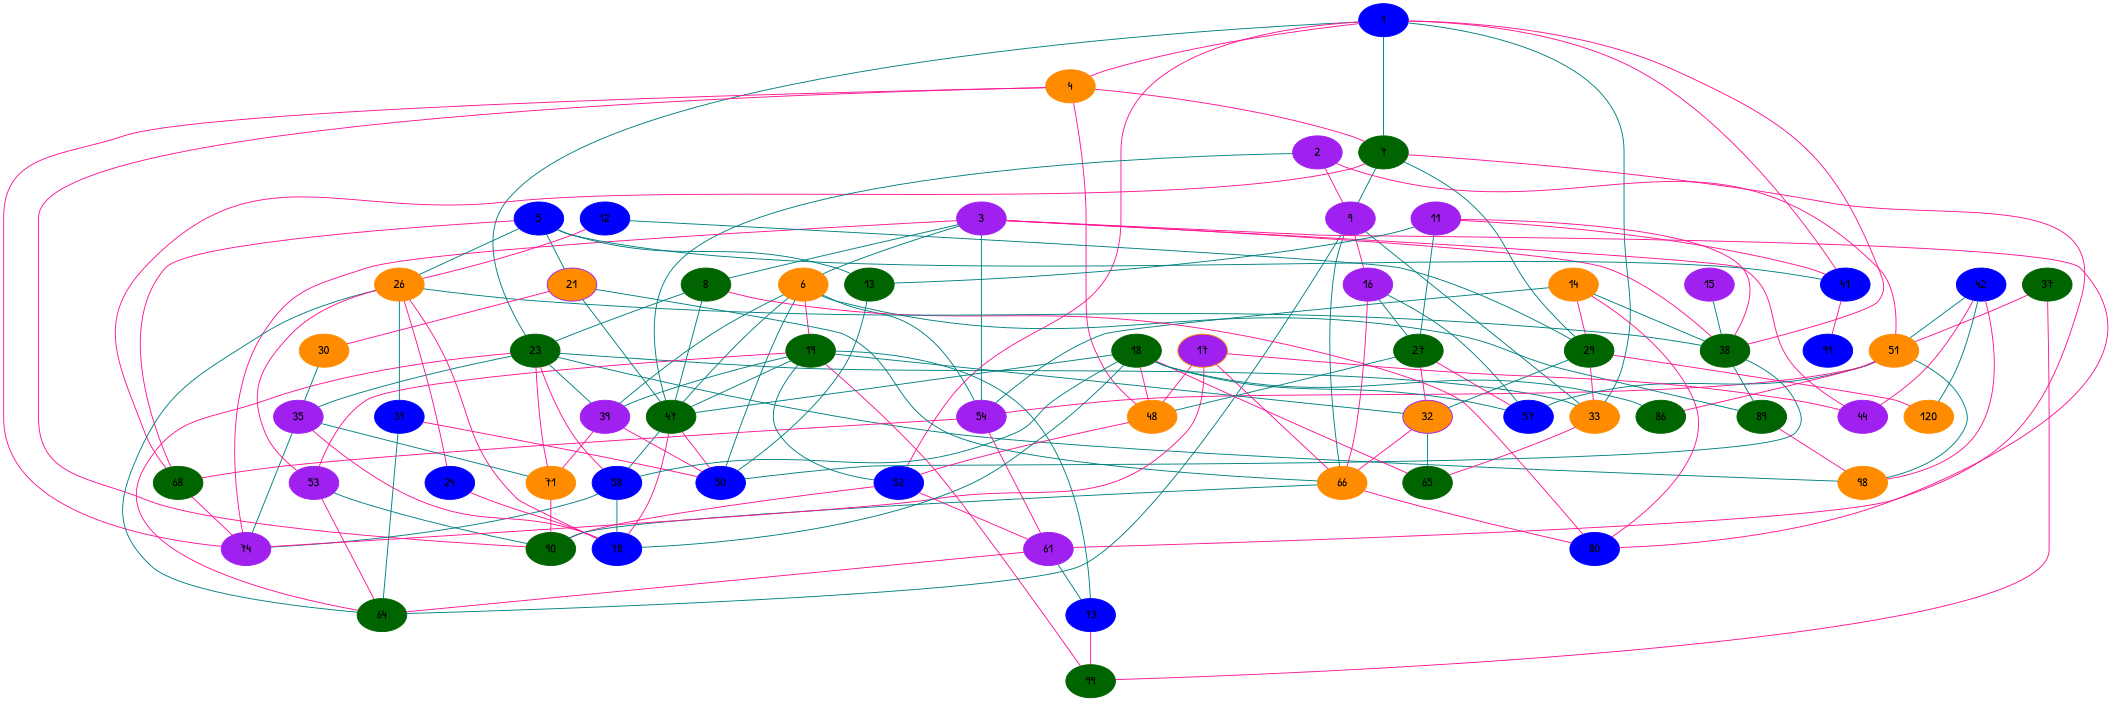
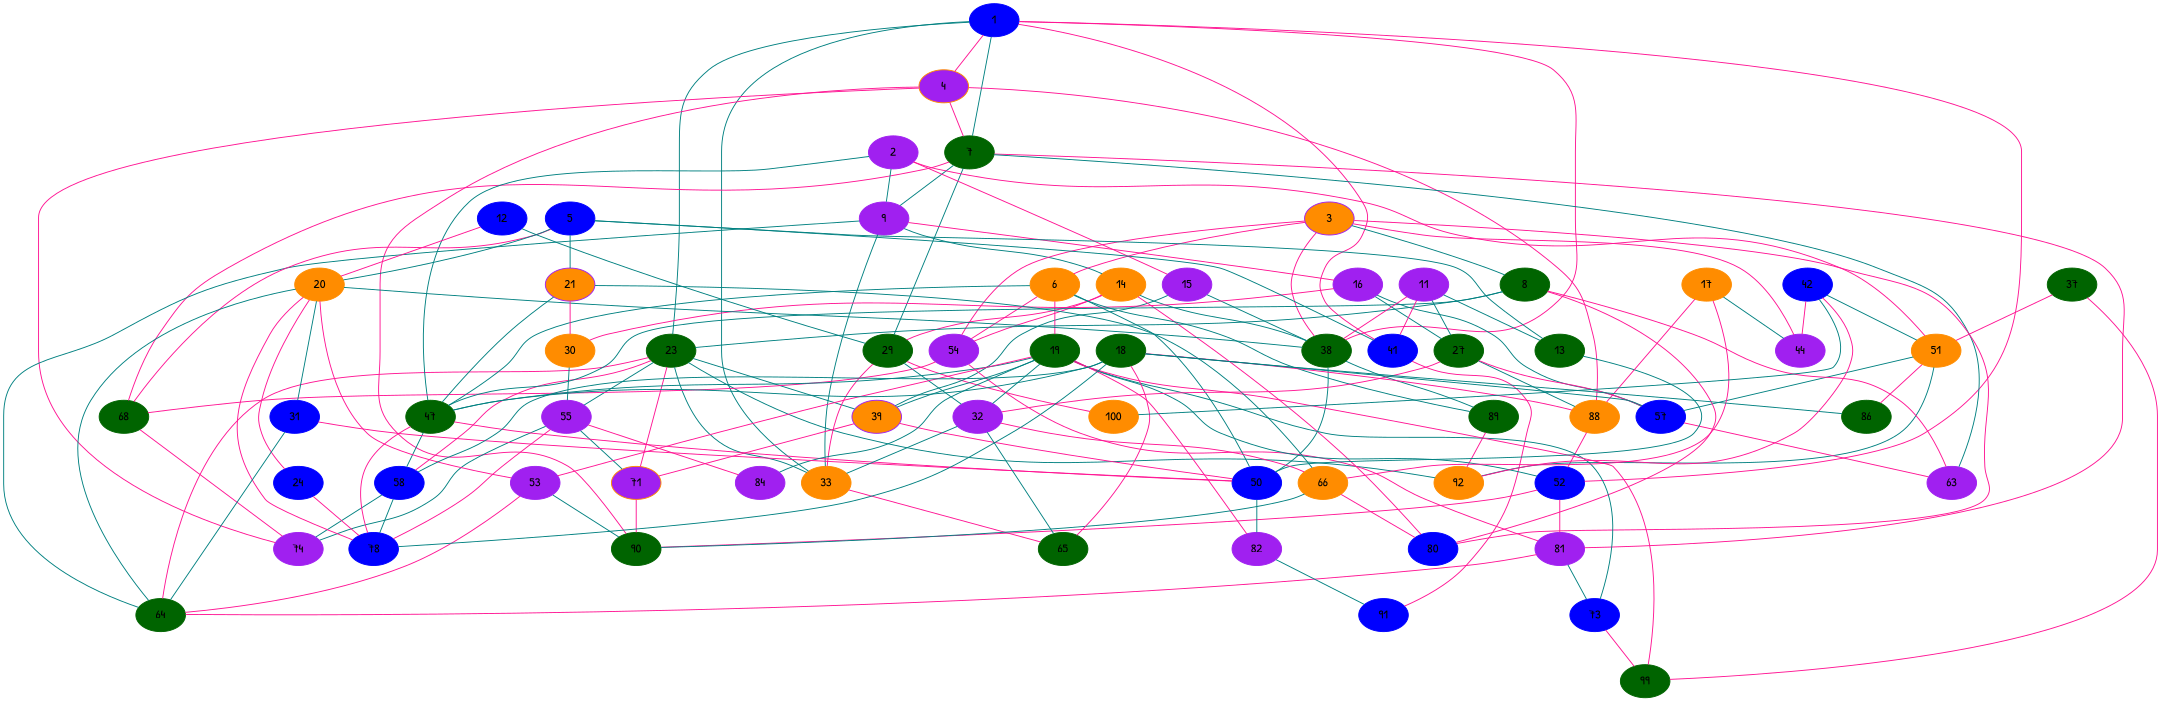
(1070, 86) -> (944, 86)
(1334, 185) -> (889, 185)
none -> (1041, 217)
(981, 218) -> (1329, 218)
(565, 245) -> none
(890, 248) -> (1206, 238)
(399, 285) -> (319, 285)
(981, 309) -> (1154, 236)
(1319, 309) -> (1035, 320)
(914, 327) -> (1004, 318)
(698, 343) -> (1024, 333)
(1330, 344) -> (1023, 253)
(1203, 351) -> (1707, 285)
(1363, 372) -> (942, 304)
(1504, 375) -> (1754, 318)
(1463, 394) -> none
(298, 417) -> (566, 417)
(605, 417) -> (877, 417)
(1152, 417) -> (1595, 417)
(1428, 417) -> (978, 417)
(1929, 417) -> (1114, 417)
none -> (896, 452)
(551, 483) -> (636, 483)
none -> (760, 483)
(1863, 483) -> (1459, 483)
none -> (1952, 483)
(971, 495) -> none
(1048, 549) -> (1560, 549)
none -> (1257, 549)
